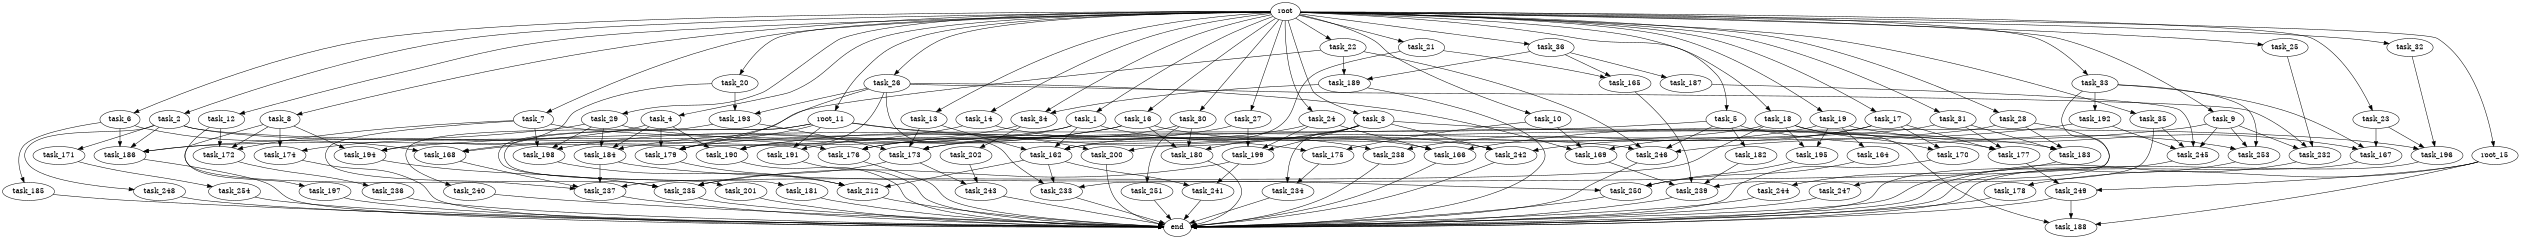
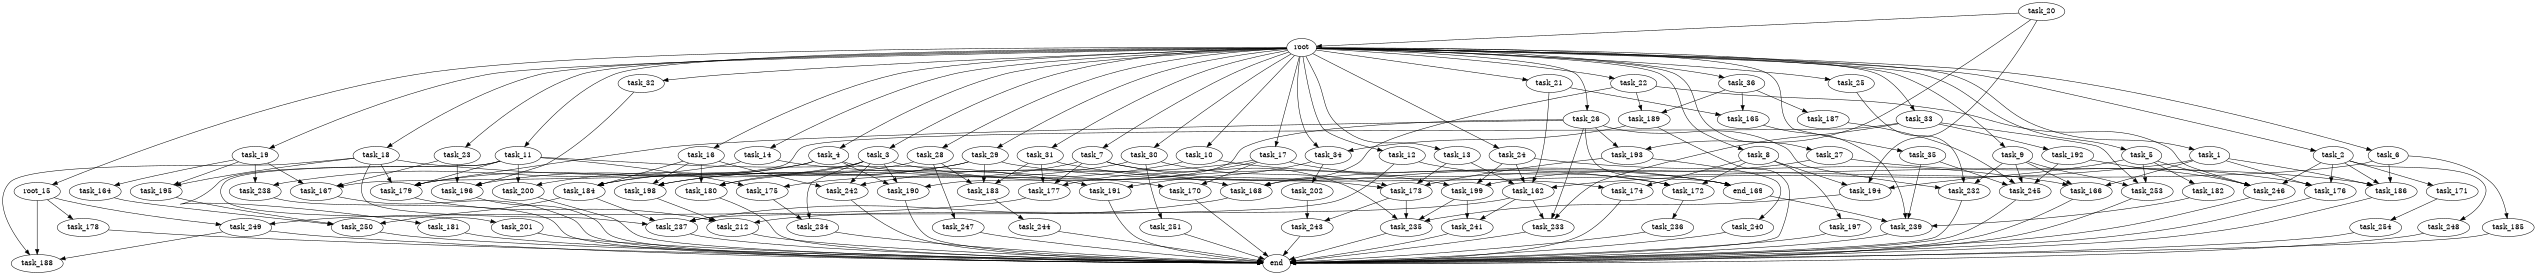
(999, 18) -> (1670, 30)
(831, 120) -> (518, 156)
(1591, 156) -> (1748, 192)
